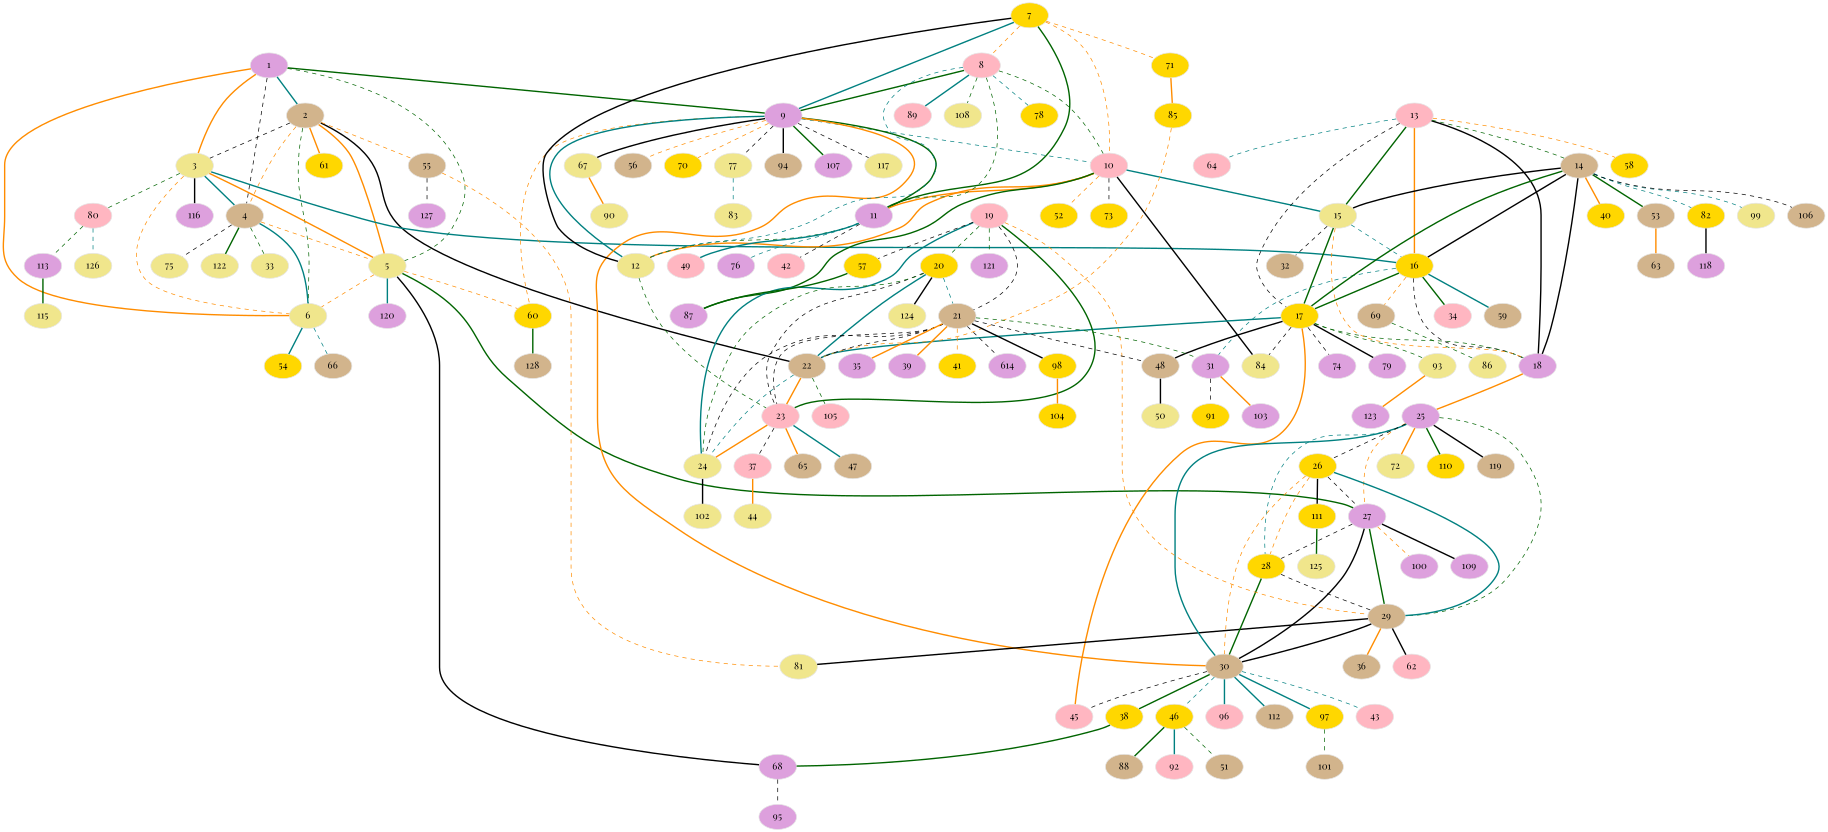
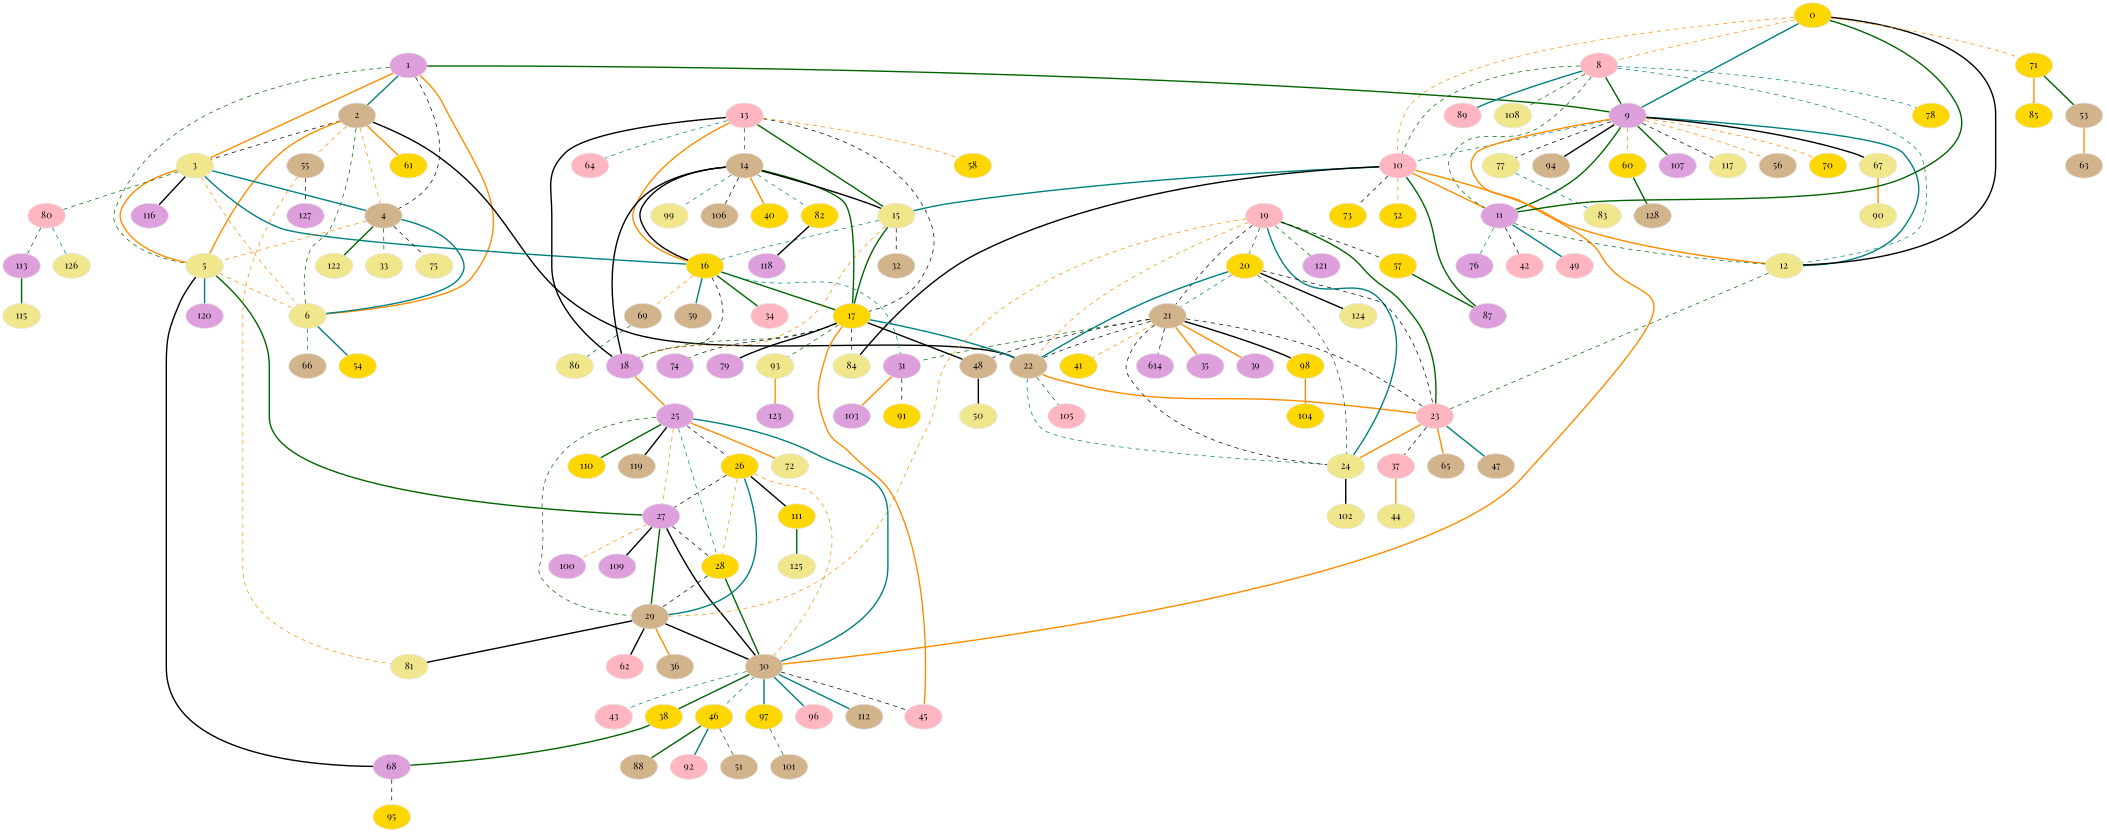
(1030, 15) -> (1813, 15)
(1618, 191) -> (2059, 90)
(461, 289) -> none
(1042, 304) -> (1135, 276)
(778, 817) -> (392, 817)
